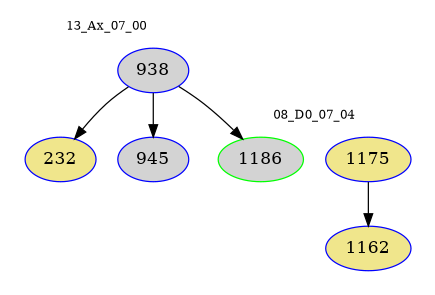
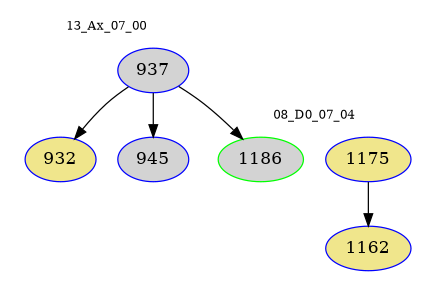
(153, 70) -> (153, 70)
(61, 159) -> (61, 159)
